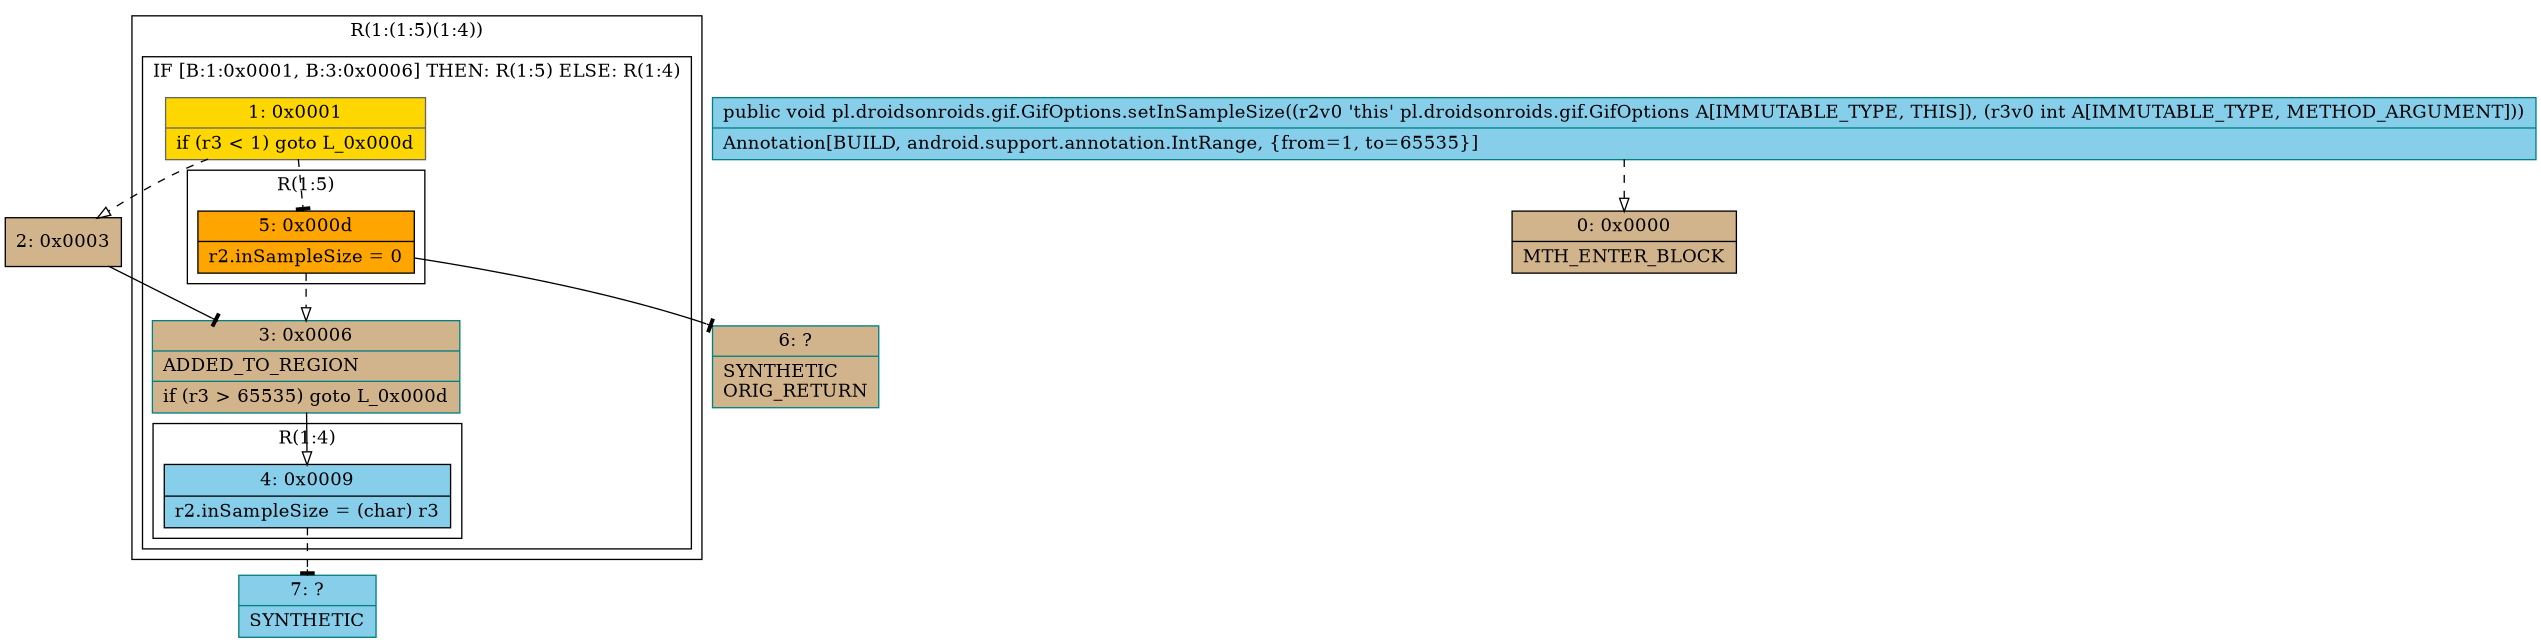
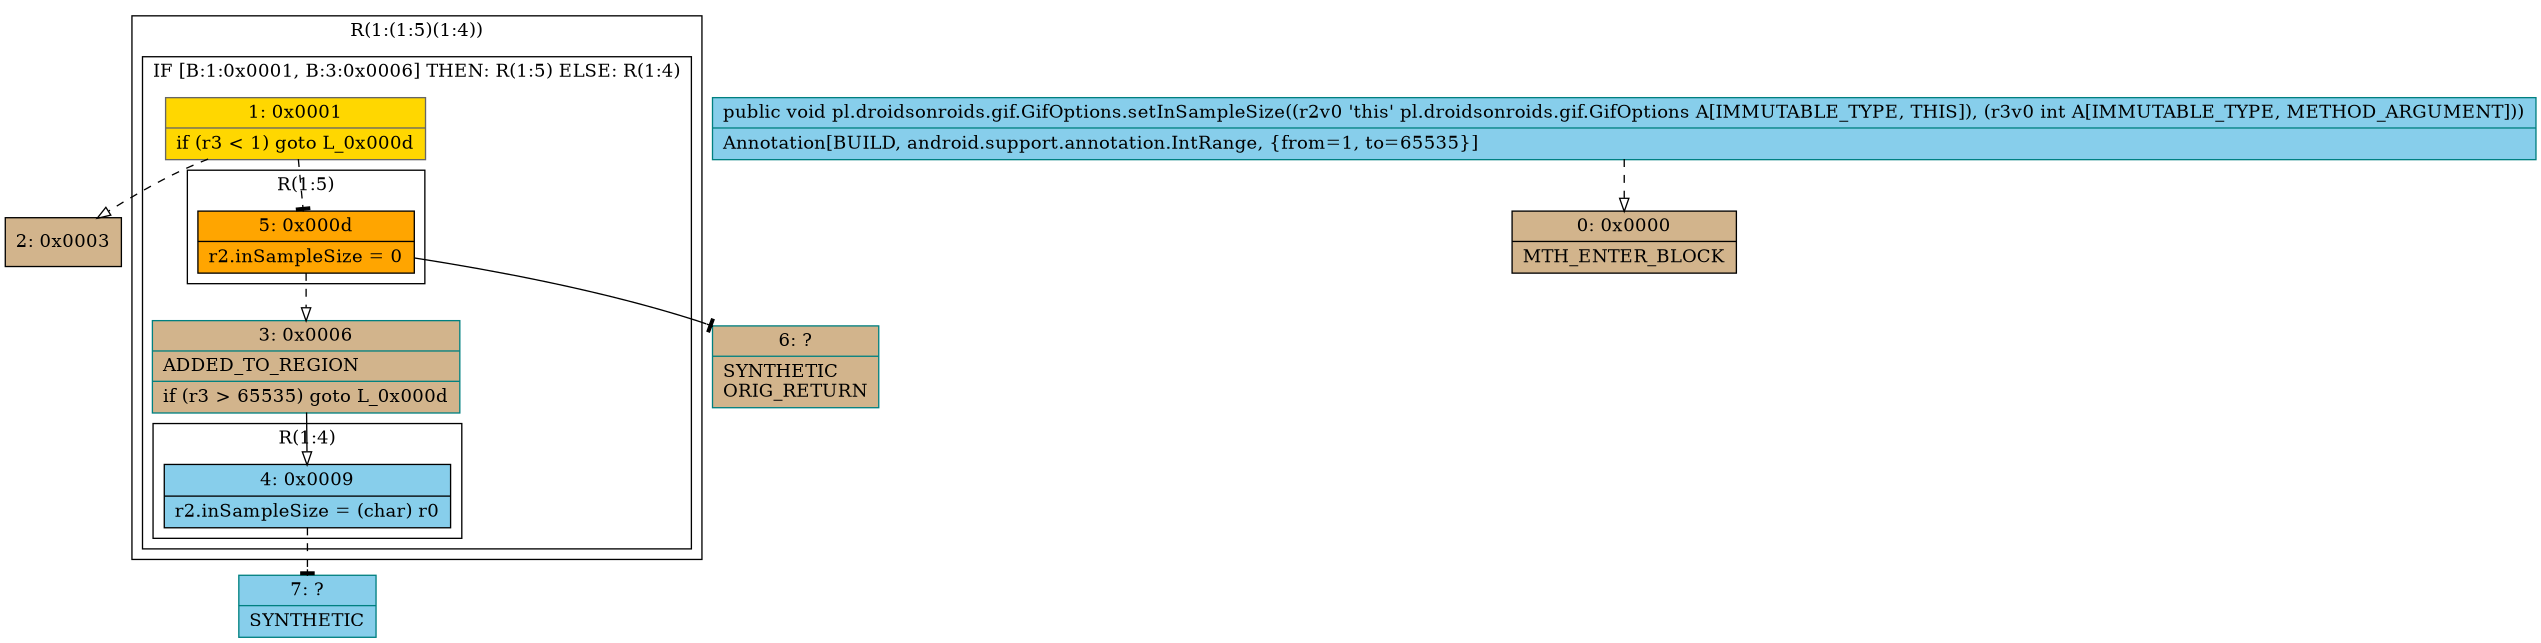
(160, 292) -> none
(307, 511) -> (307, 511)
